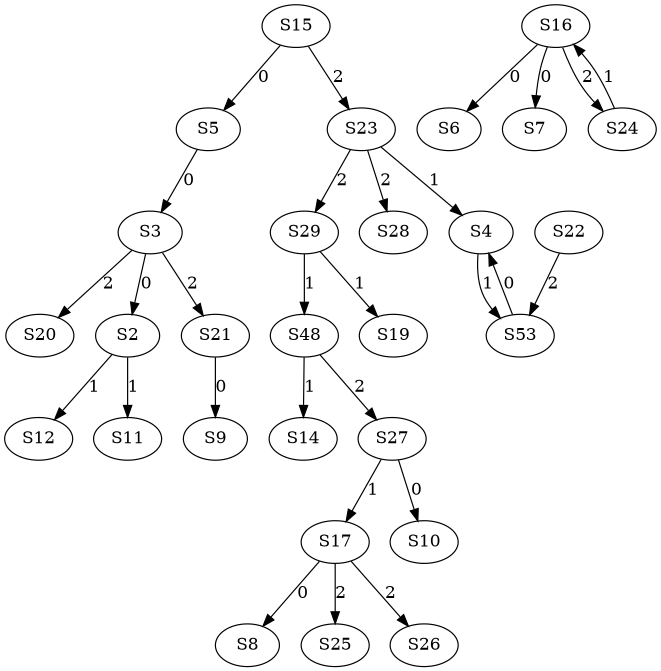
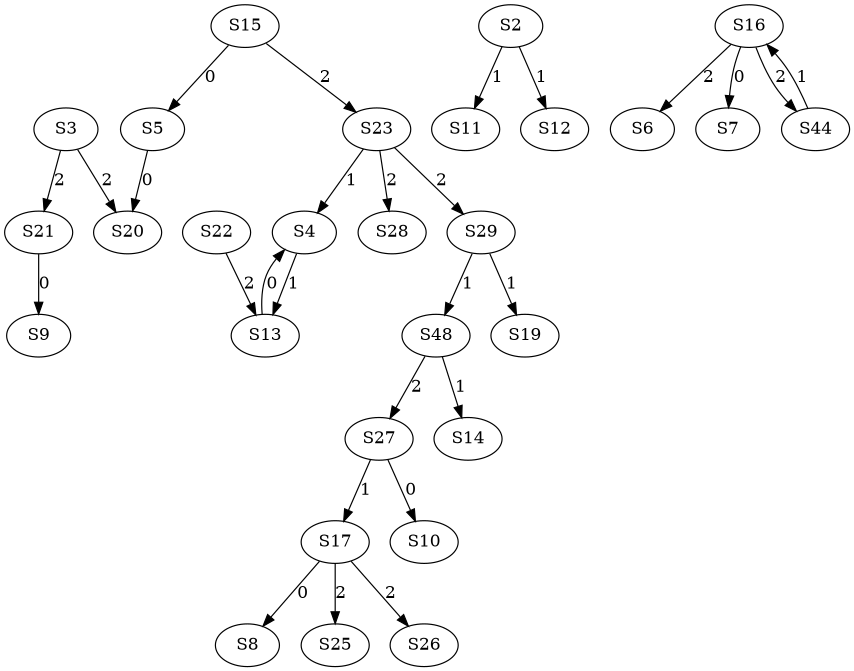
(515, 78) -> (709, 78)
(622, 129) -> (816, 129)
(182, 176) -> (142, 175)
(140, 278) -> none
(520, 336) -> (265, 336)
